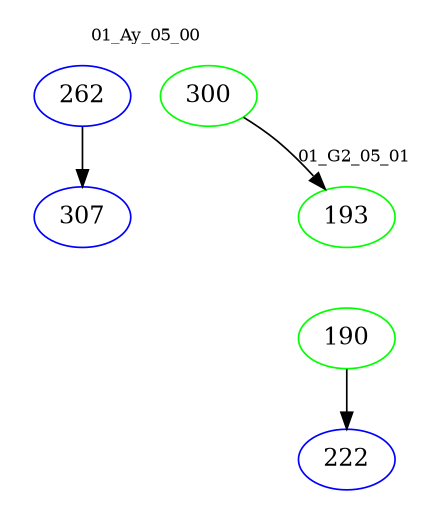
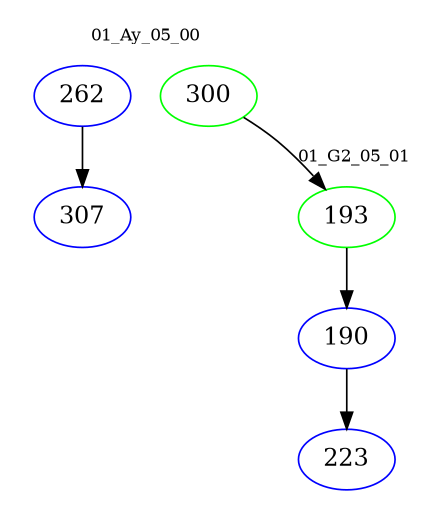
none -> (347, 269)
(347, 338) -> (347, 338)
(347, 460) -> (347, 460)
